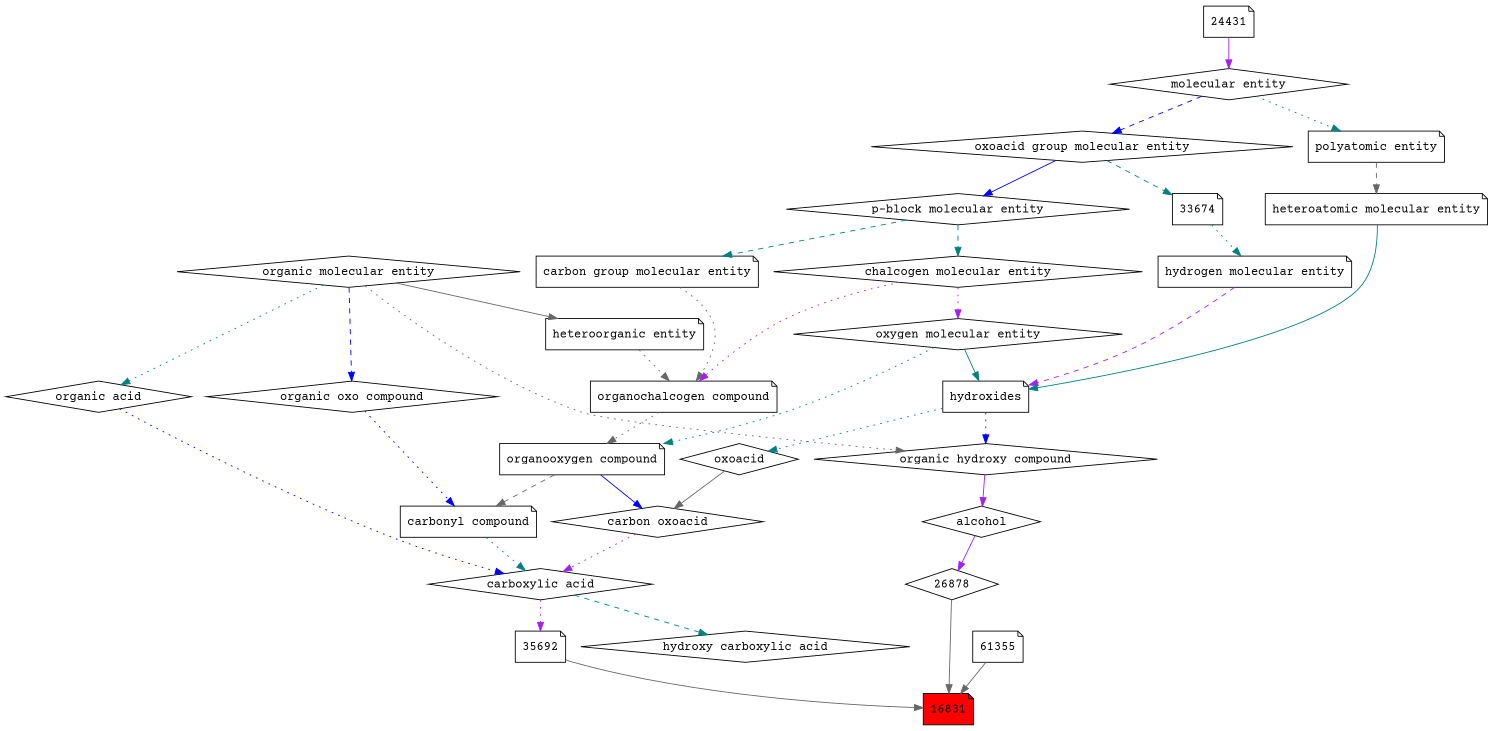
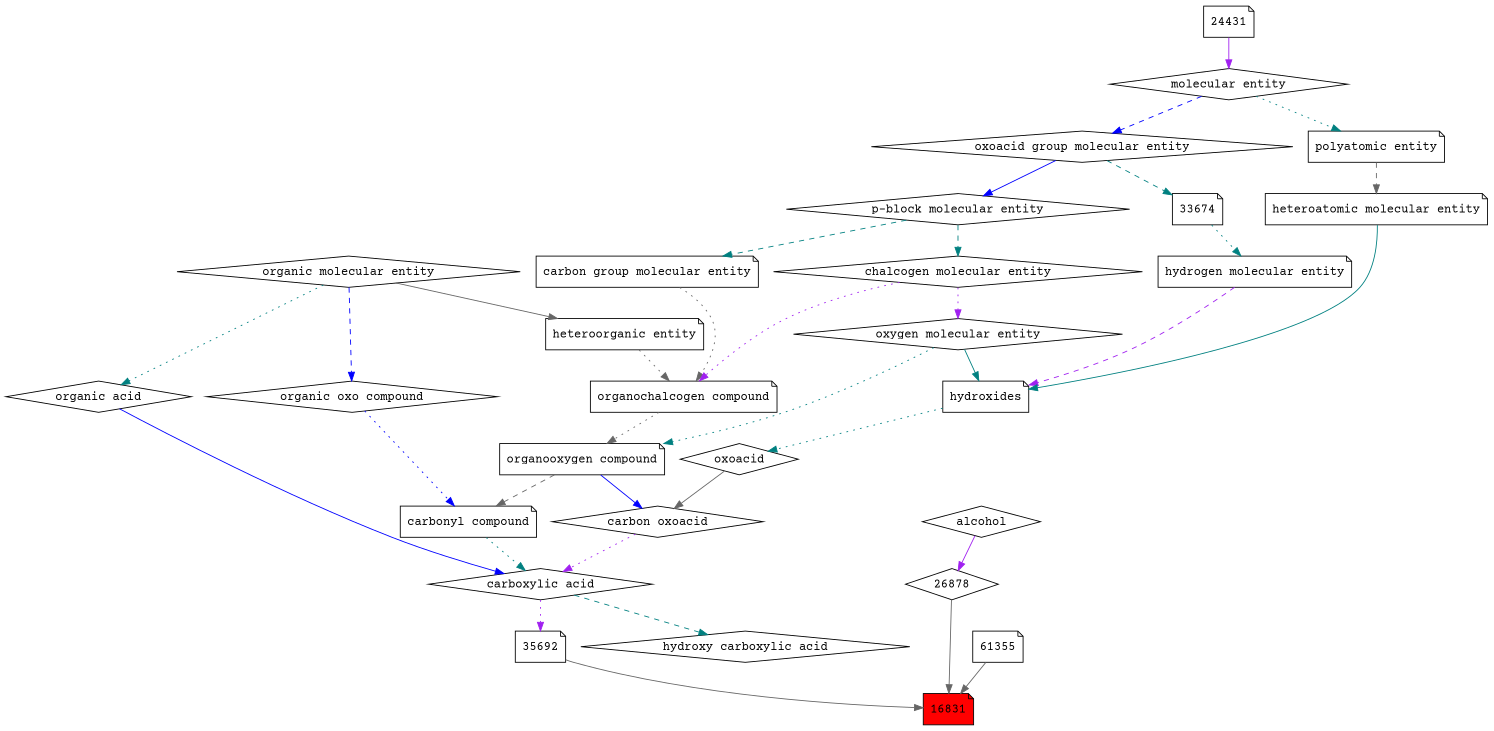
(986, 459) -> none
(303, 500) -> (303, 500)
